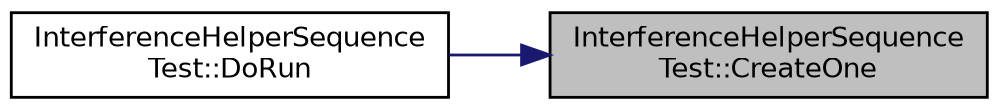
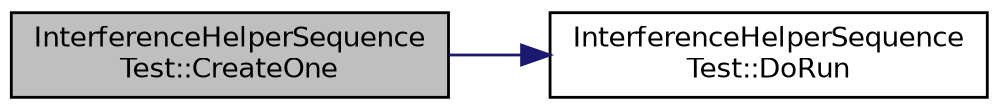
(485, 55) -> (485, 55)
